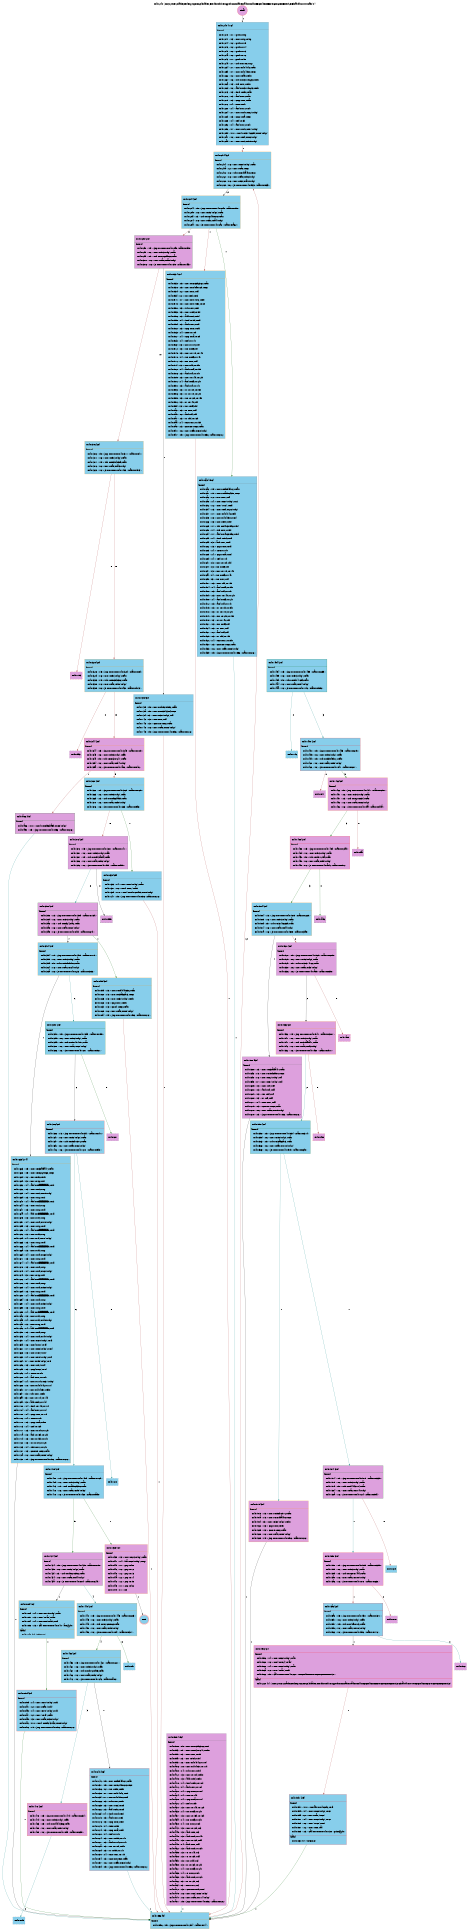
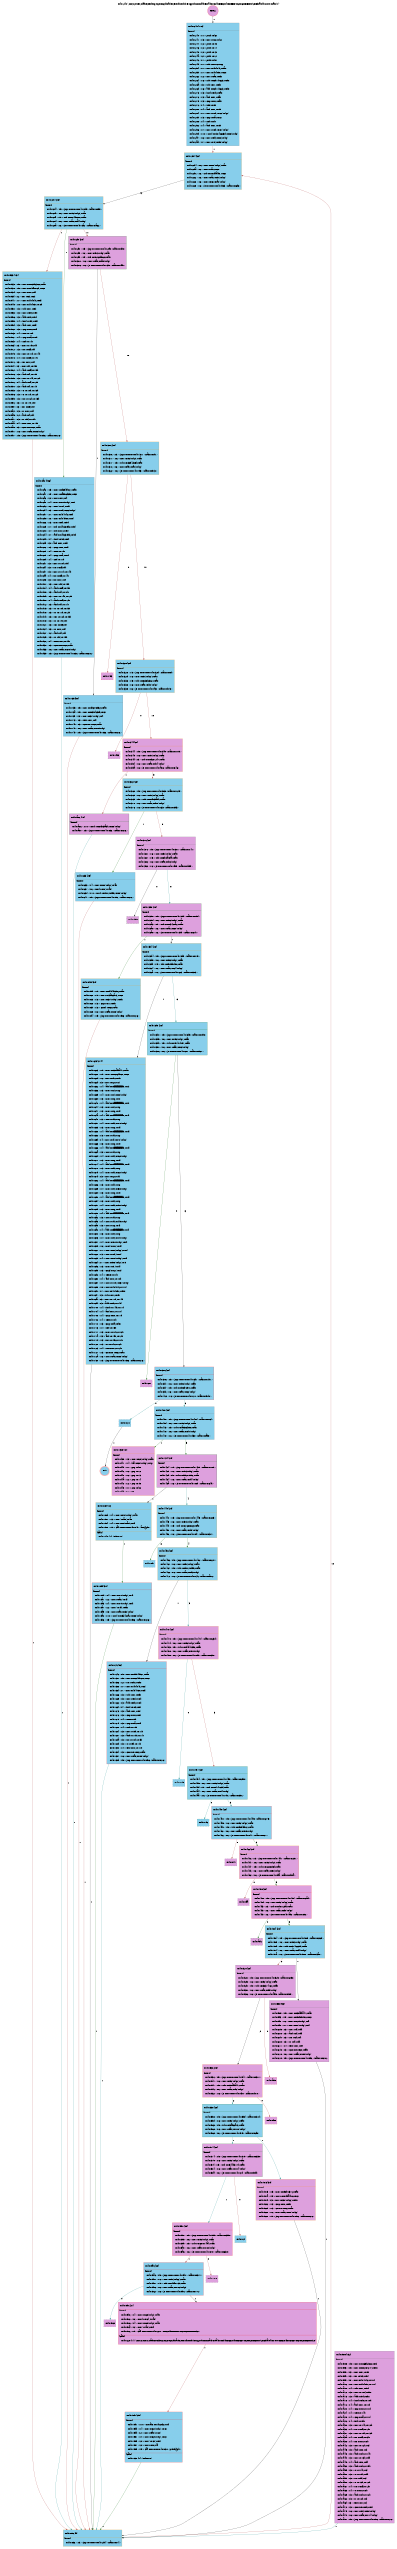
(242, 11) -> (213, 11)
(139, 1604) -> (111, 1445)
none -> (203, 1712)
